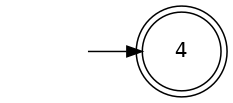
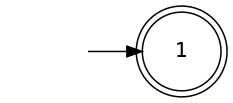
(182, 51) -> (182, 51)
